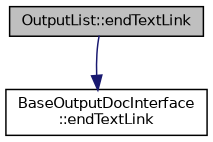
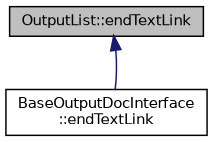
(97, 55) -> (116, 70)
